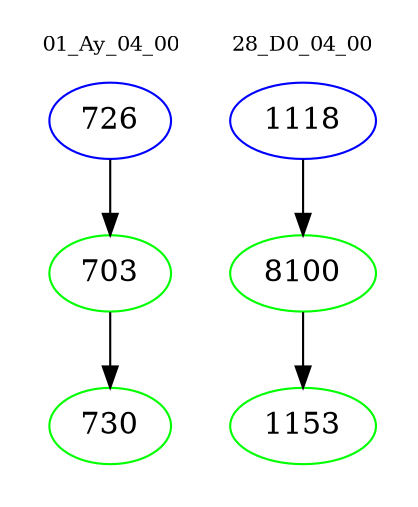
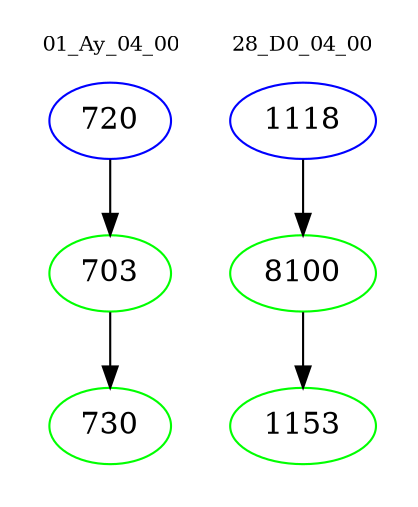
(110, 121) -> (110, 121)
